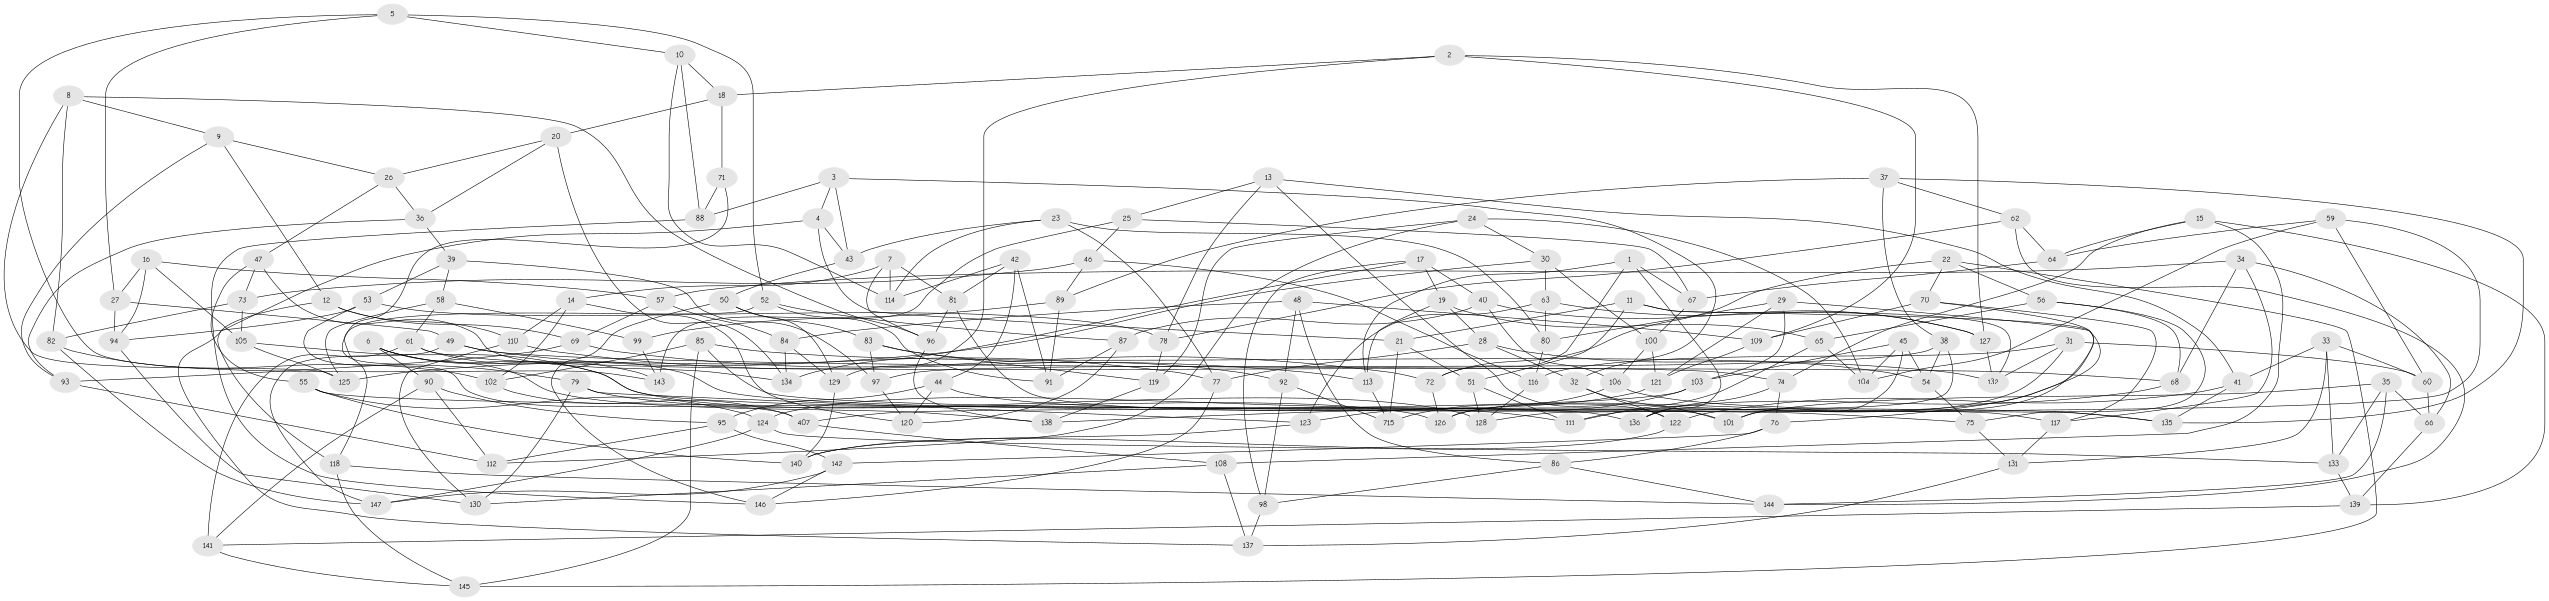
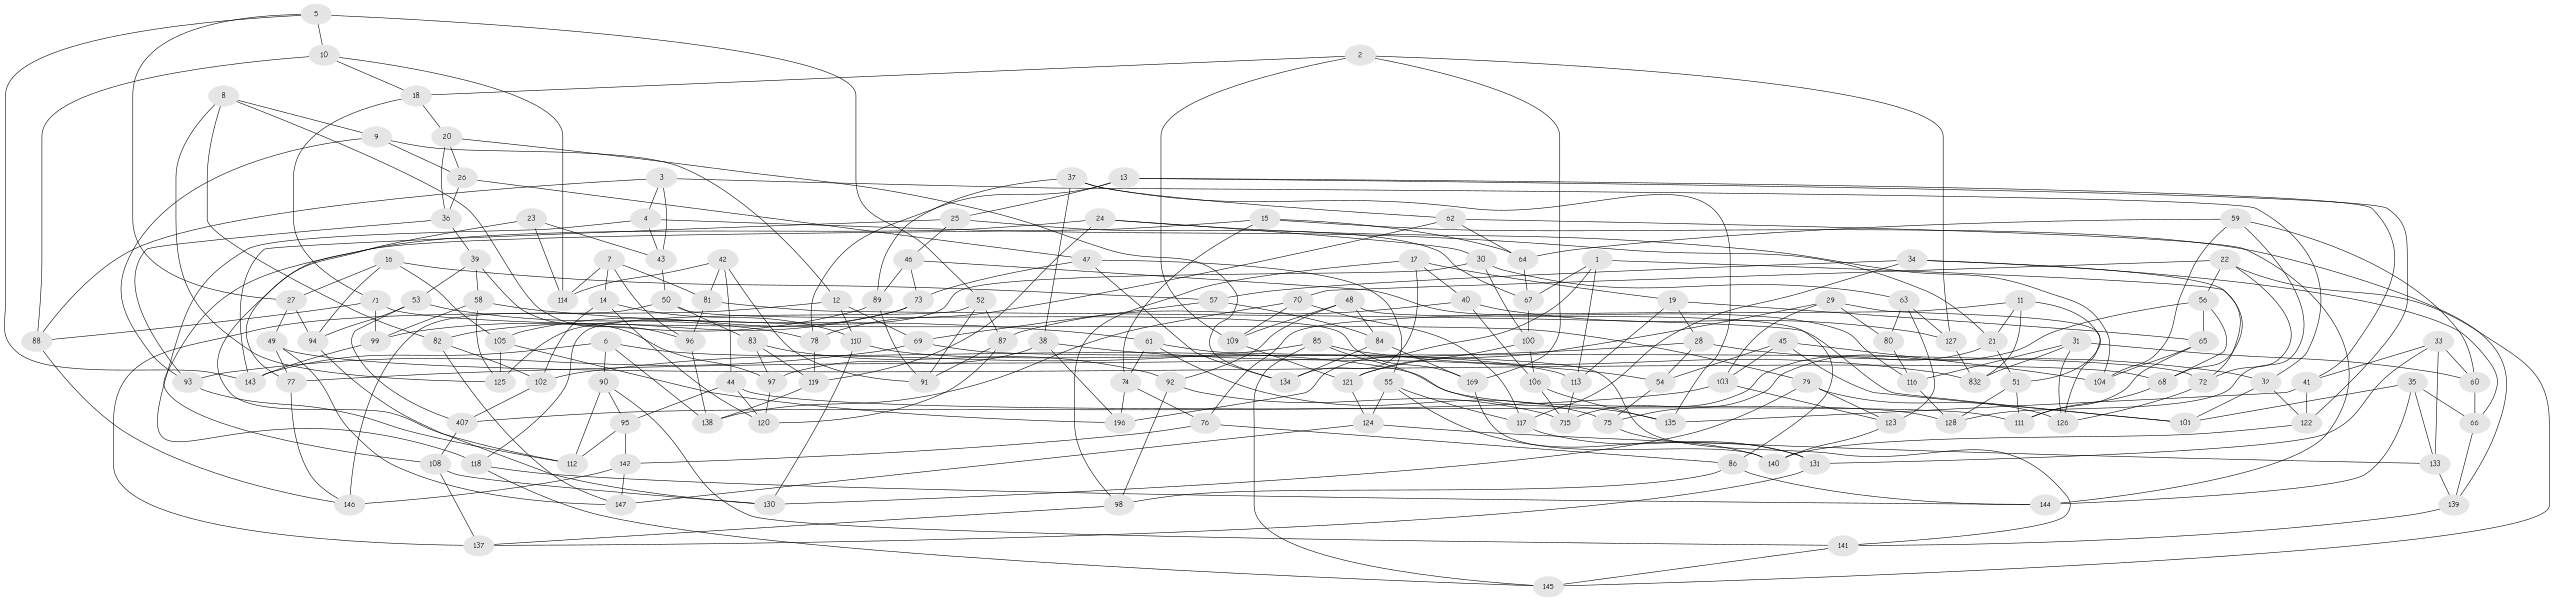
(1296, 234) -> none
none -> (375, 325)
(835, 382) -> (1473, 382)
(1993, 382) -> (1975, 382)
(1635, 423) -> (1120, 423)
